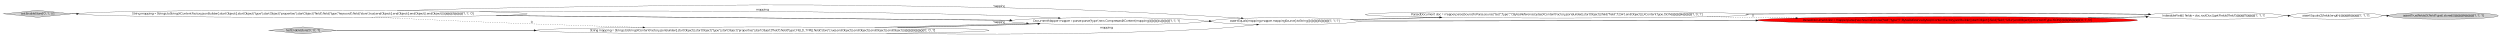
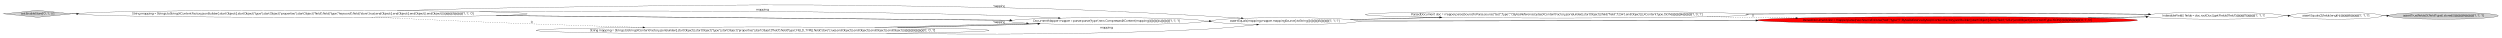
(303, 30) -> none
